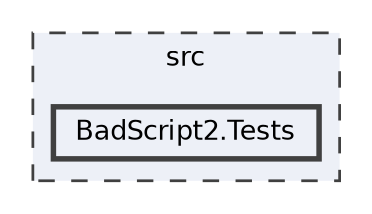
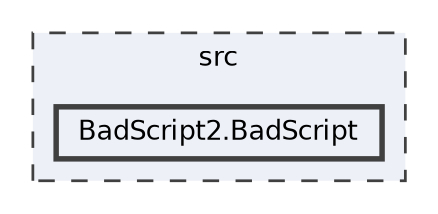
(186, 133) -> (219, 133)
